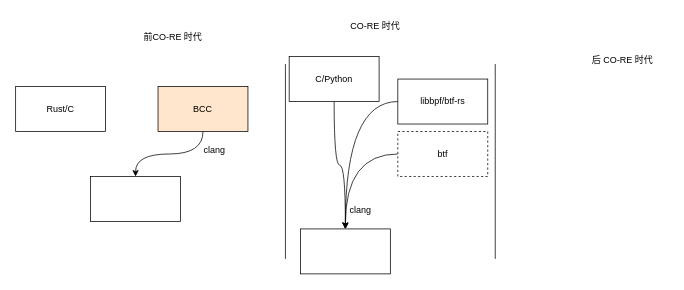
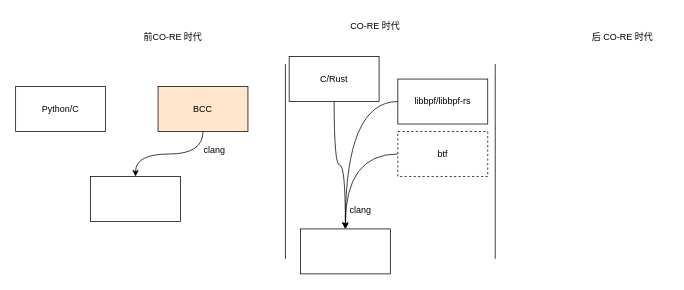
(623, 60) -> (623, 38)
(334, 79) -> (334, 79)
(443, 102) -> (443, 102)
(60, 109) -> (60, 109)
